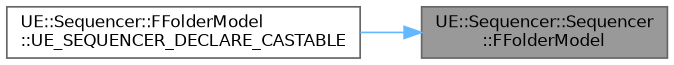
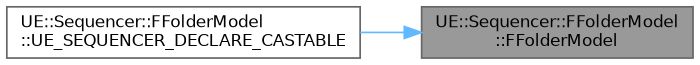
(545, 32) -> (557, 32)
